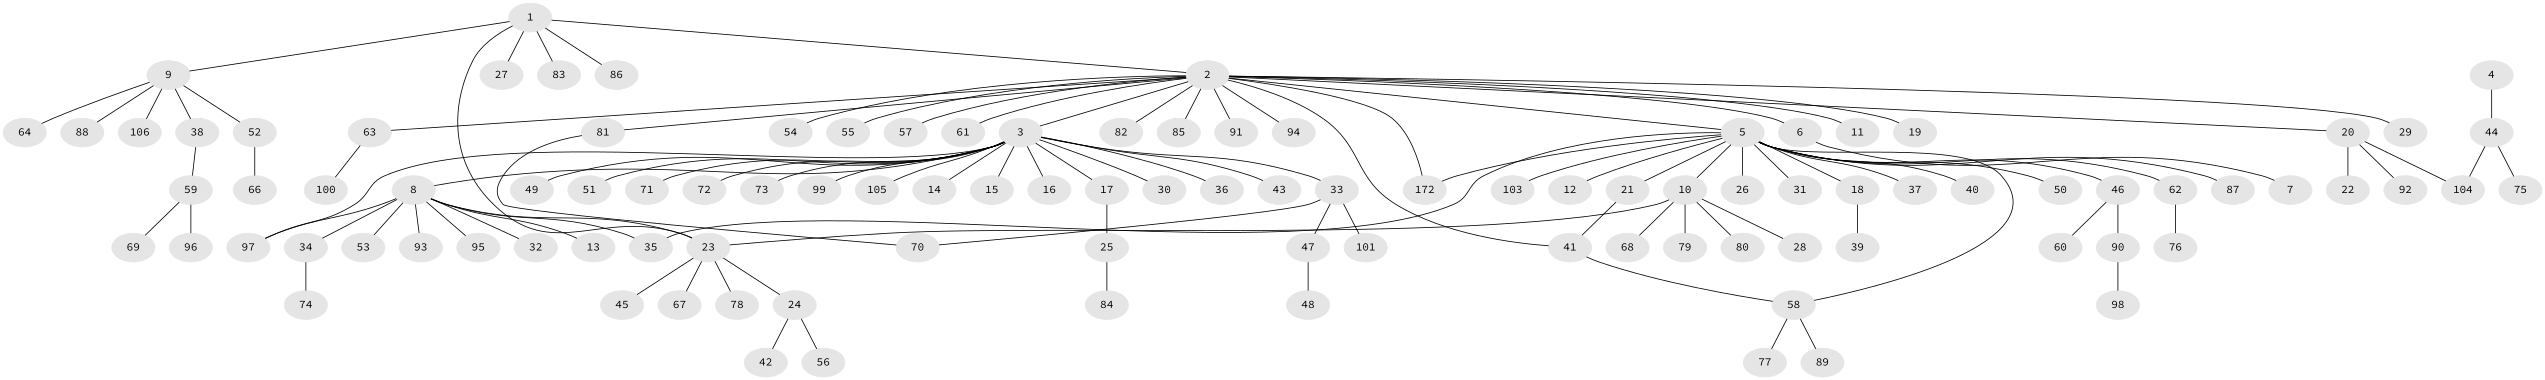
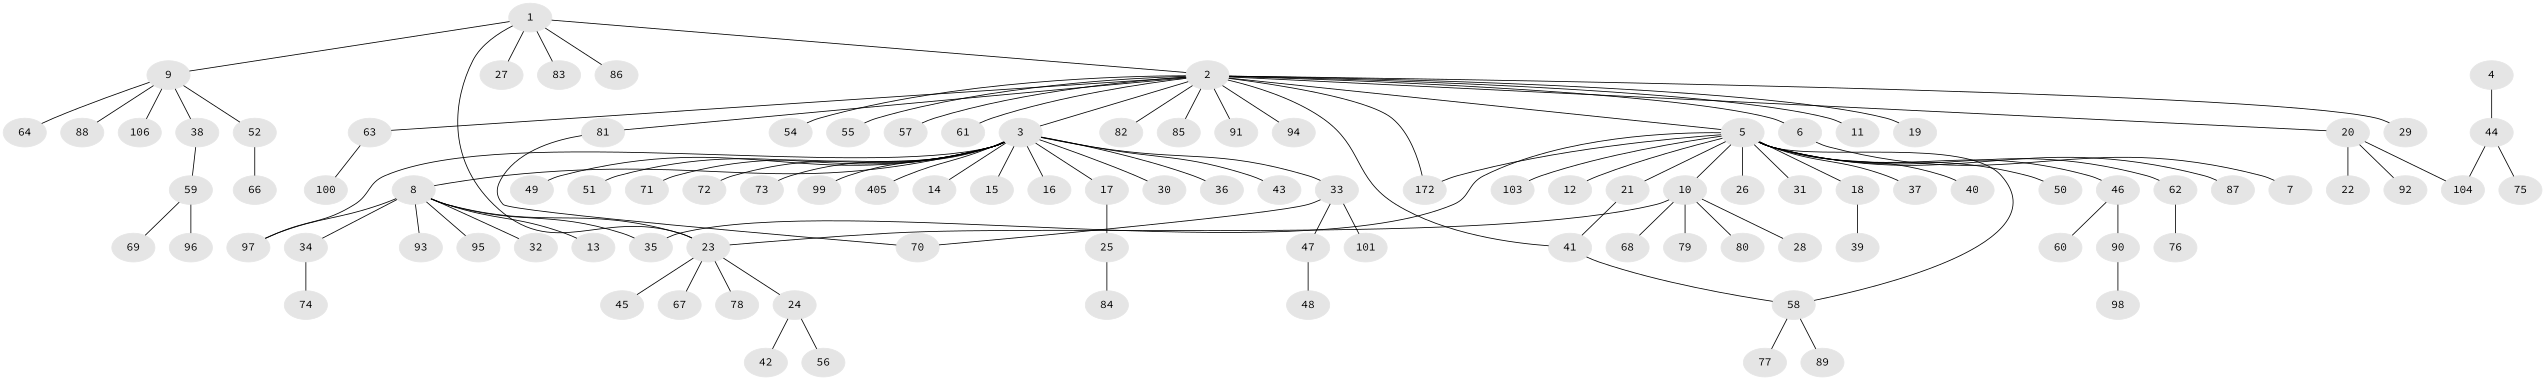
(877, 190) -> (877, 190)
(363, 248) -> none
